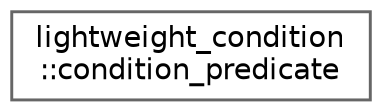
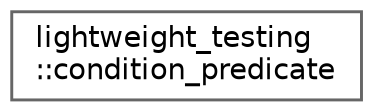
(191, 56) -> (187, 56)
